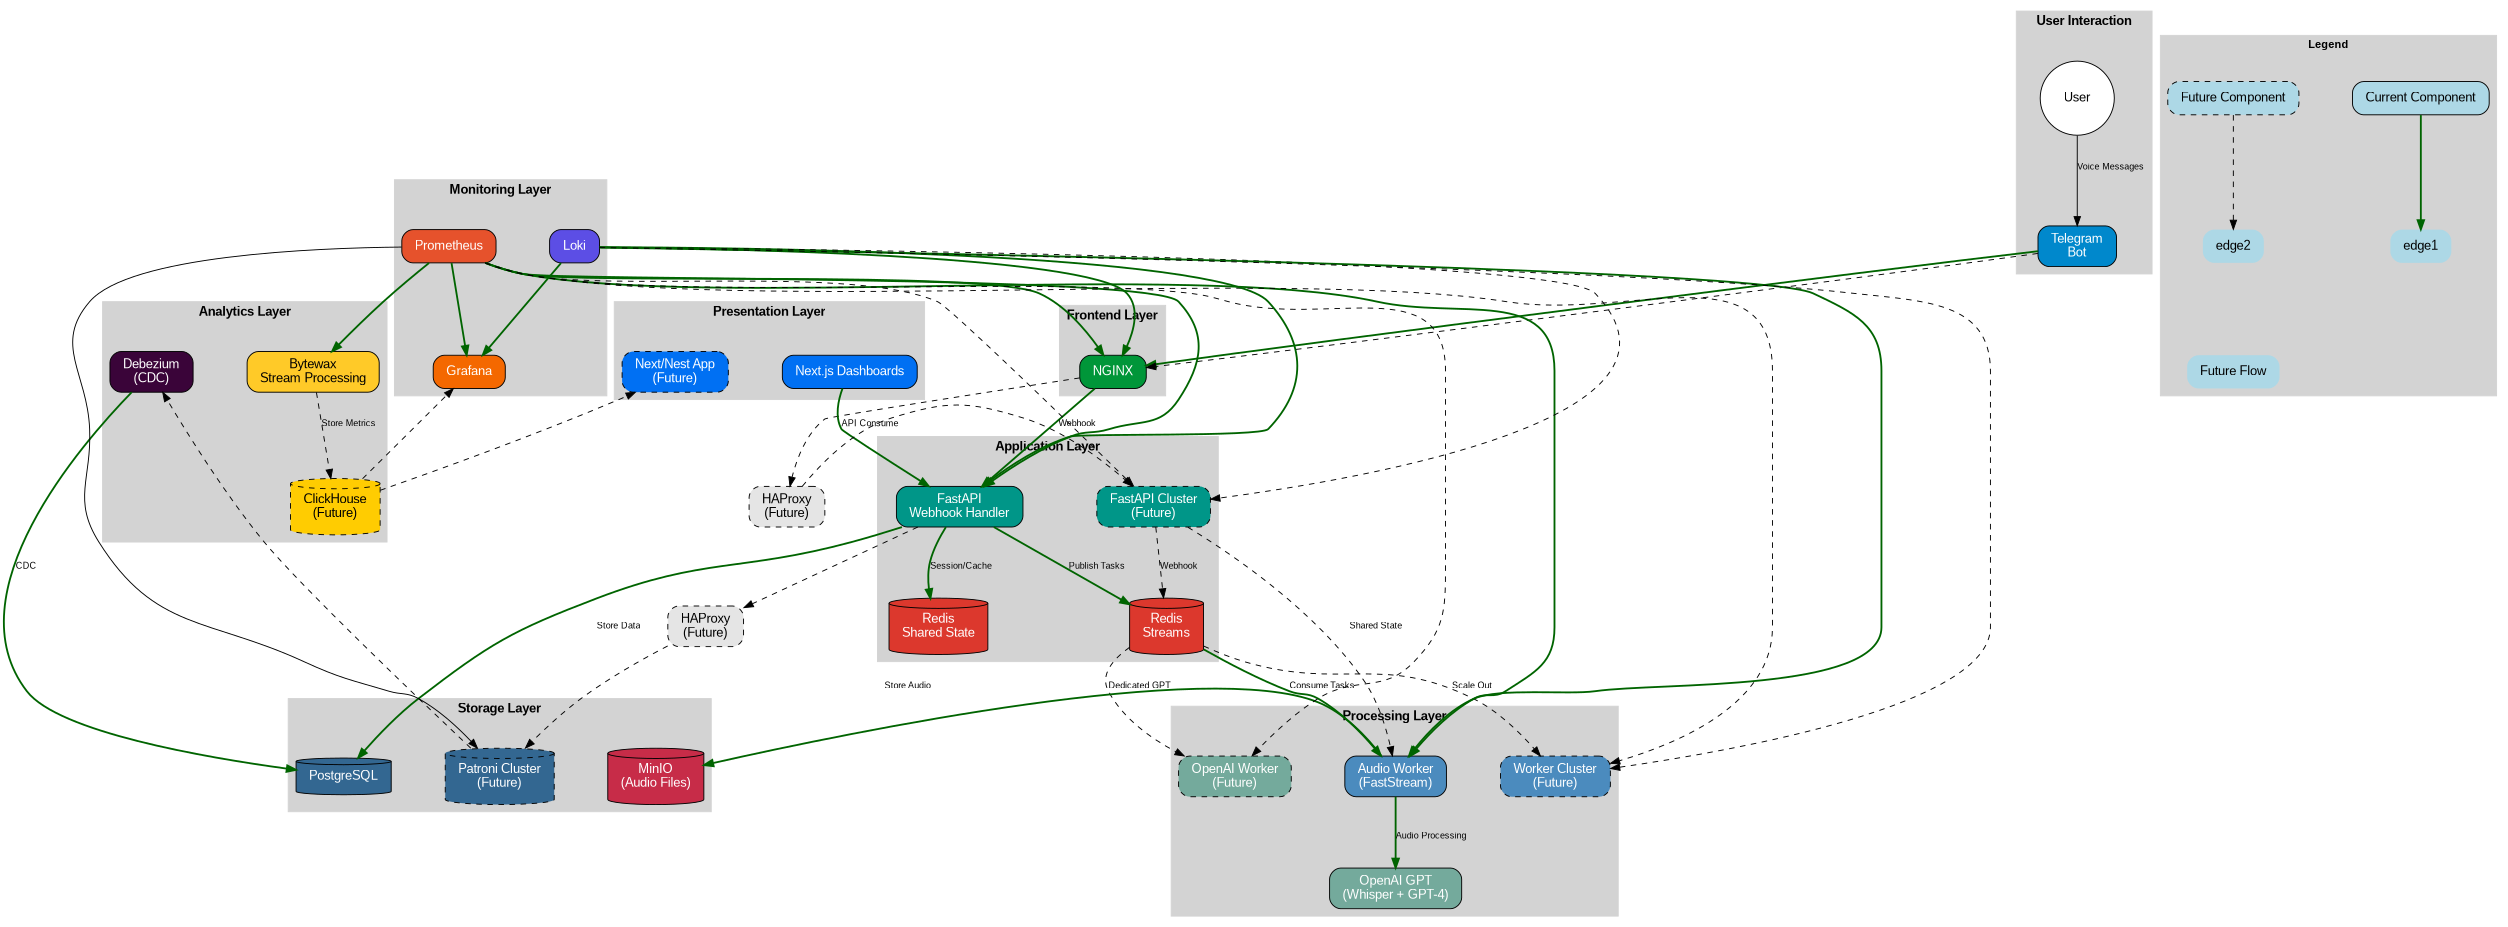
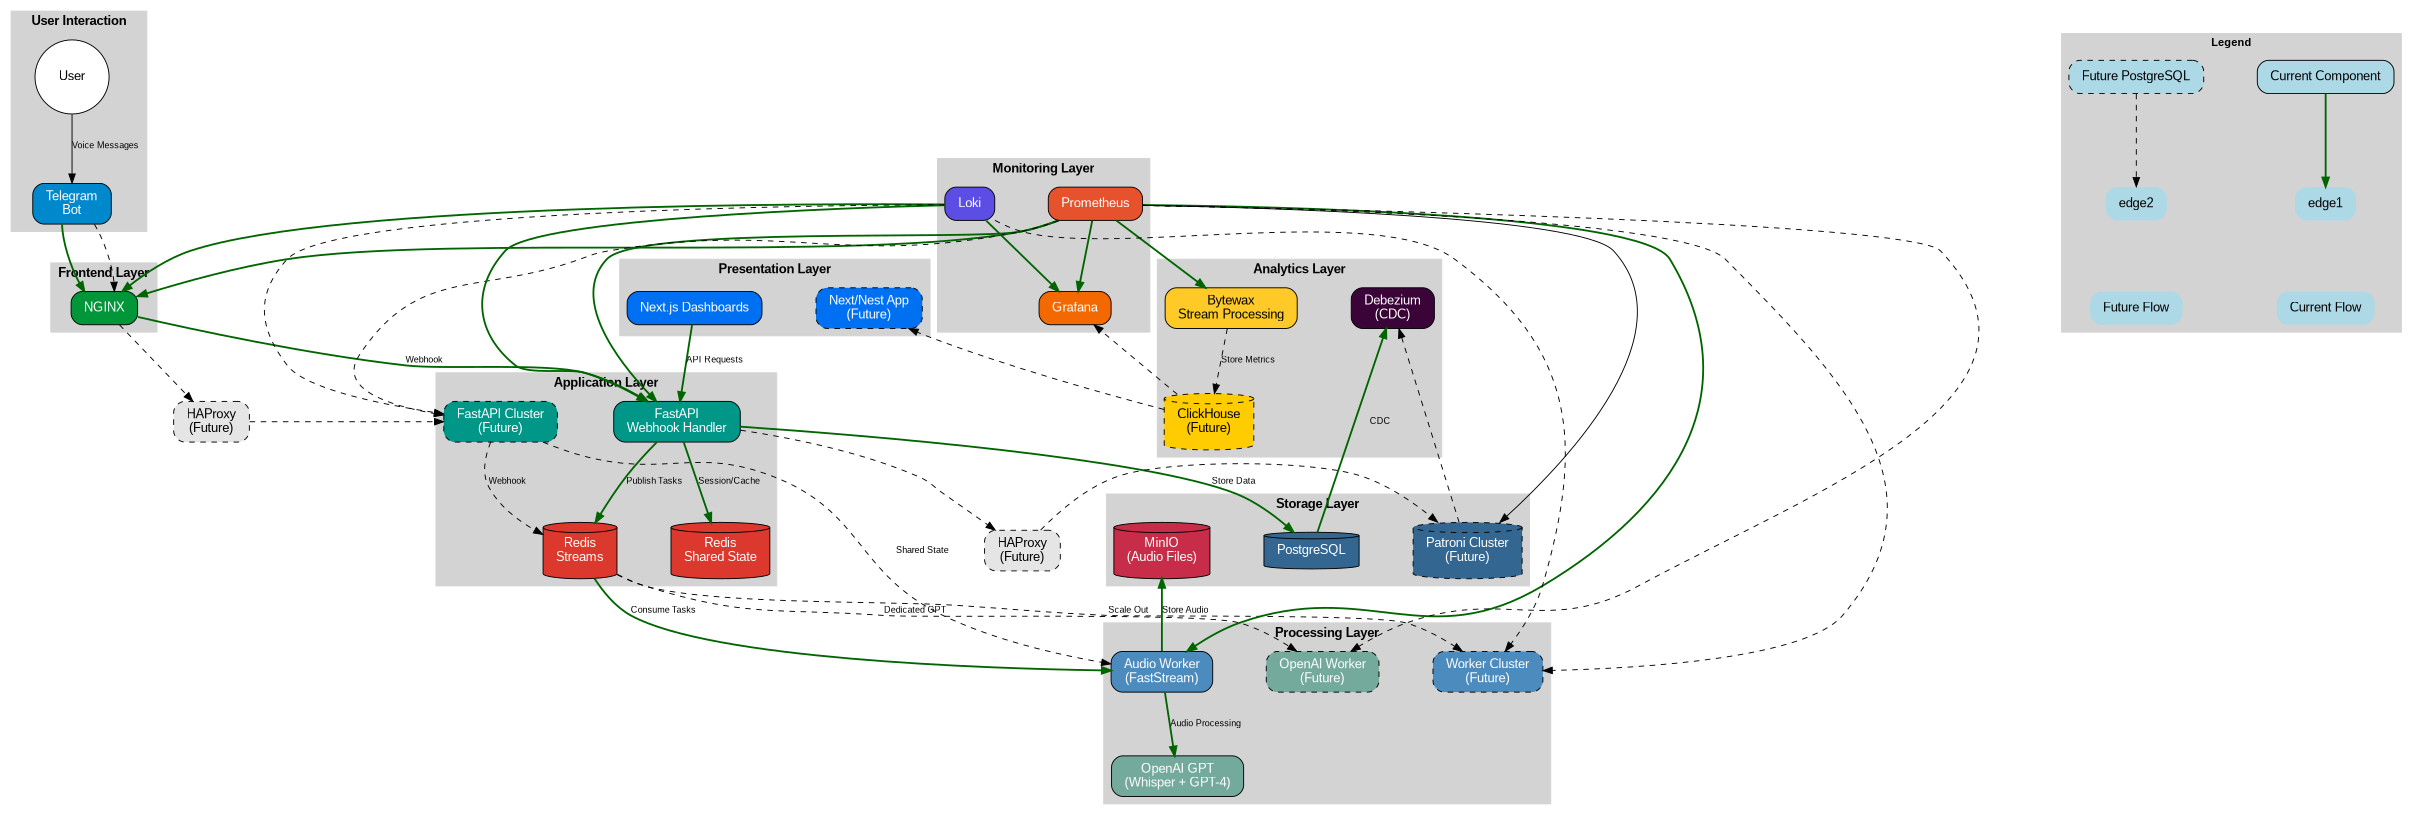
(2233, 98) -> (2136, 77)
none -> (2326, 308)
(1847, 311) -> none
(870, 424) -> (715, 360)
(12, 661) -> (1350, 435)
